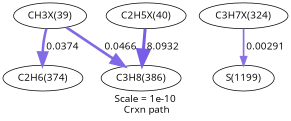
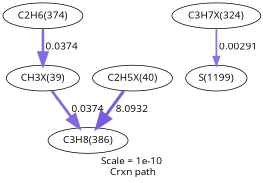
(44, 40) -> (43, 41)
(119, 47) -> (86, 109)
